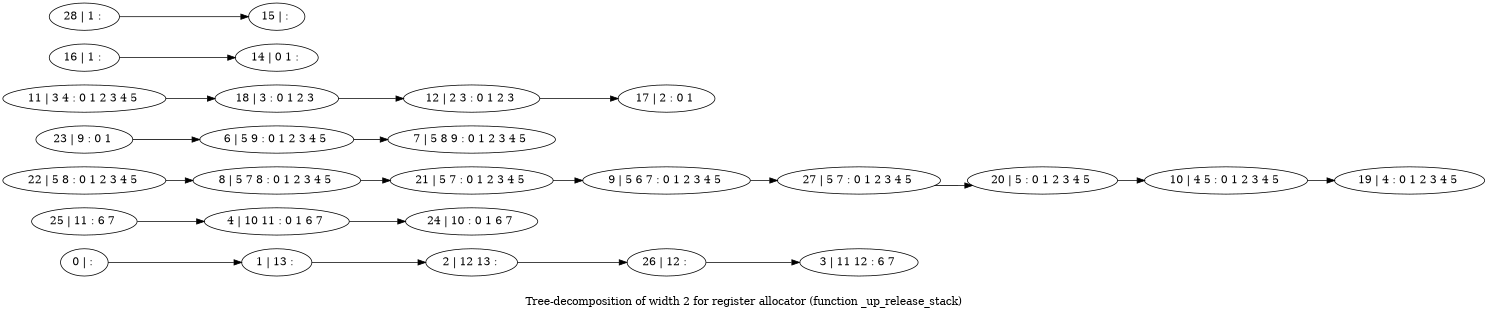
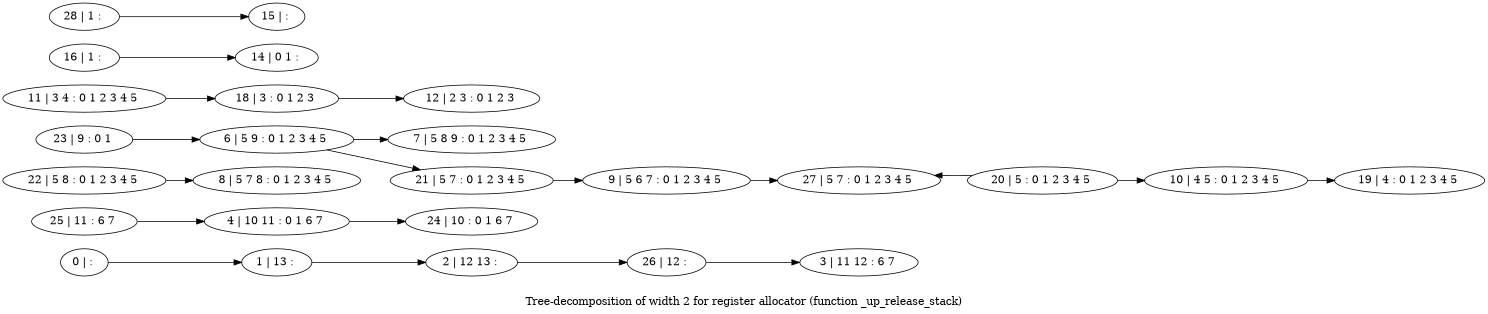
(667, 99) -> none
(372, 180) -> (370, 159)
(950, 186) -> (957, 175)
